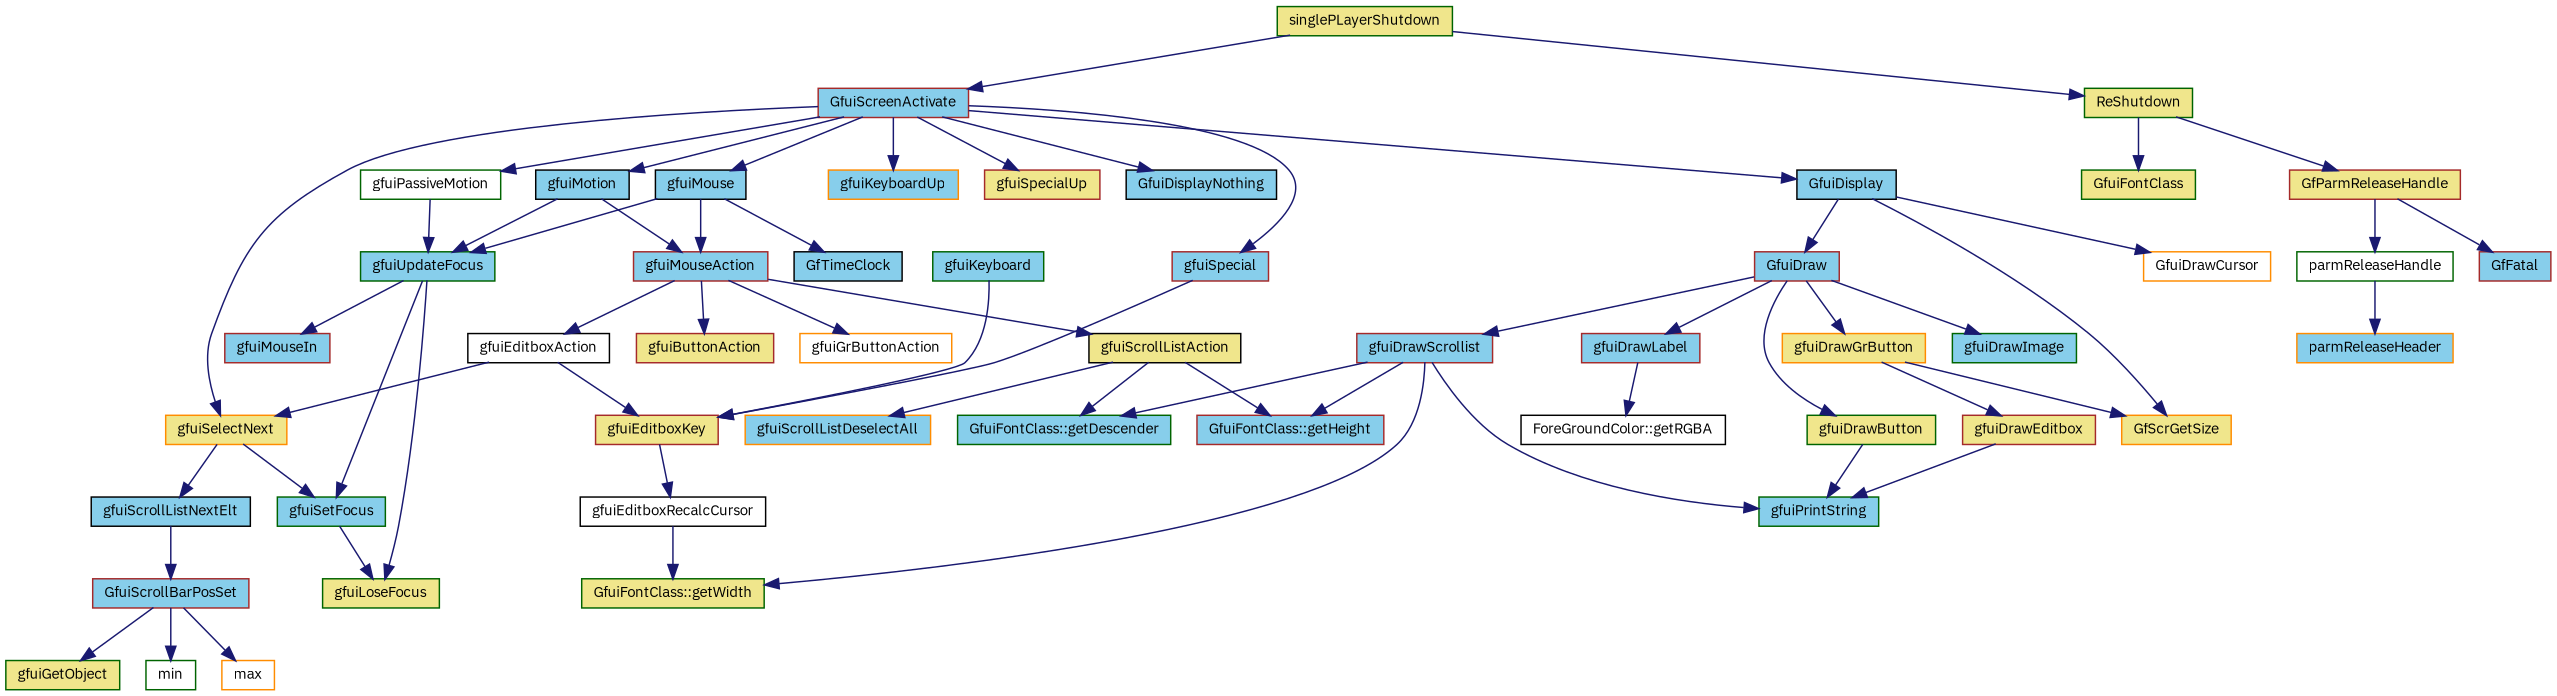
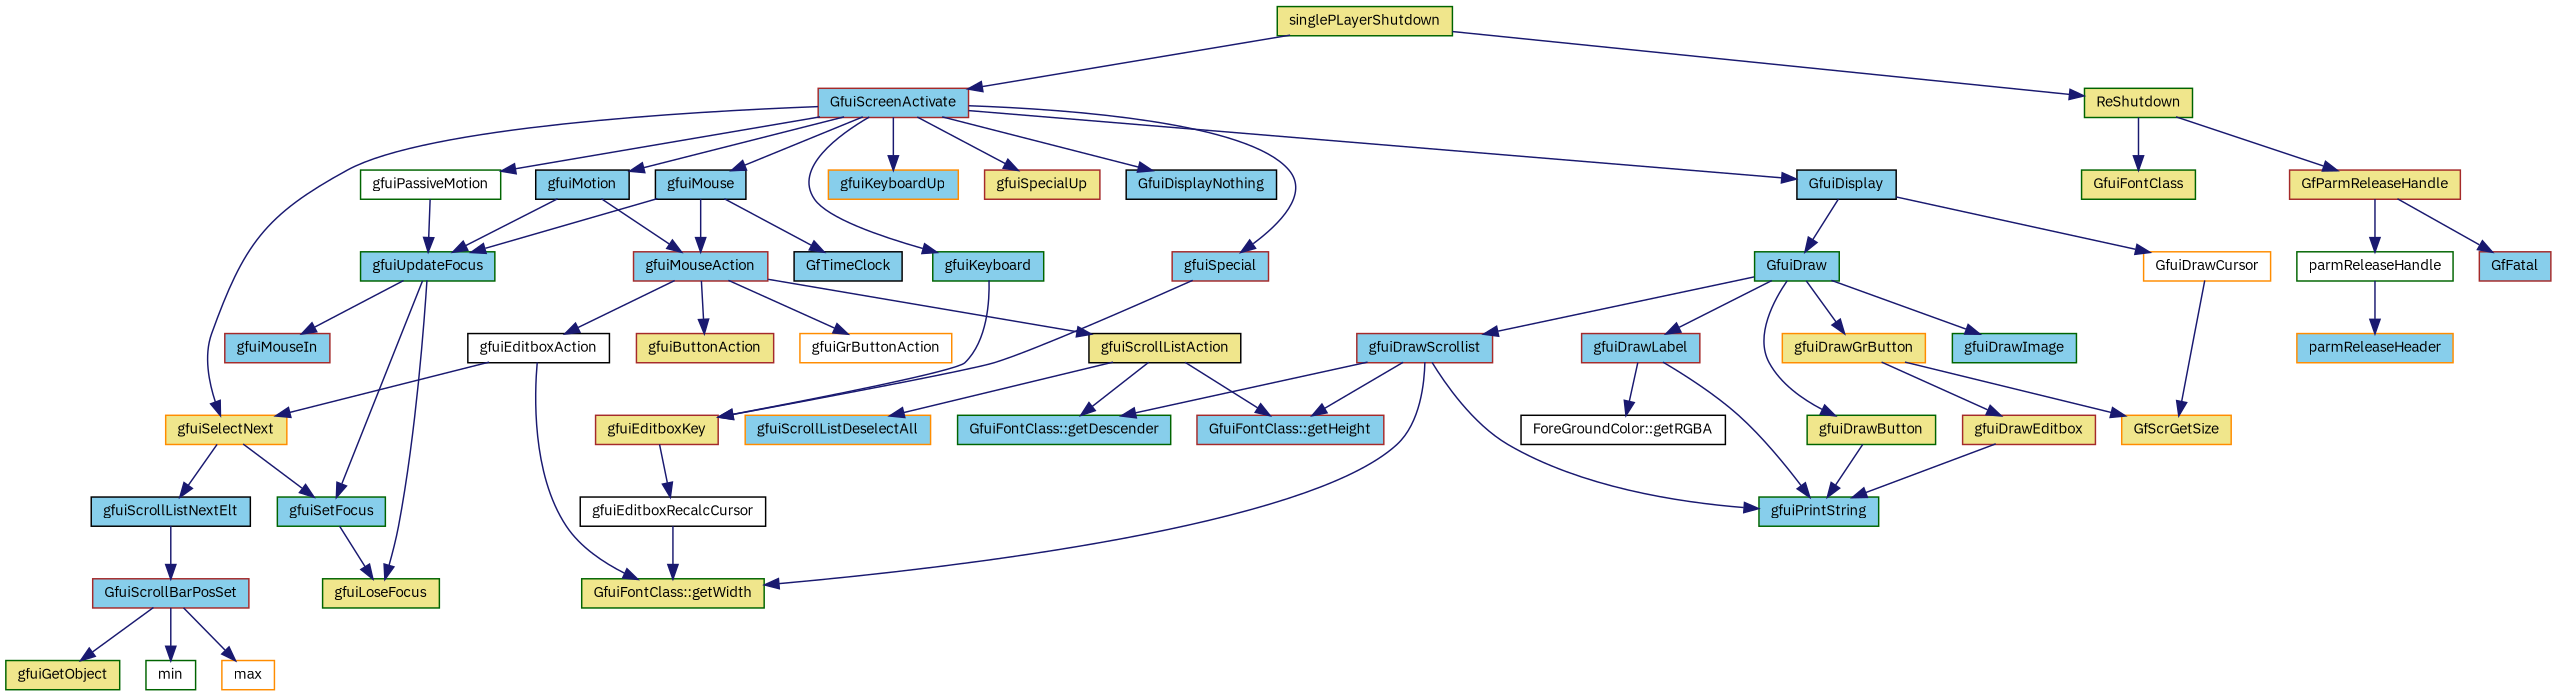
none -> (818, 203)
(1797, 266) -> (1797, 266)
(2026, 287) -> (2193, 341)
(592, 385) -> (547, 484)
none -> (1739, 416)
